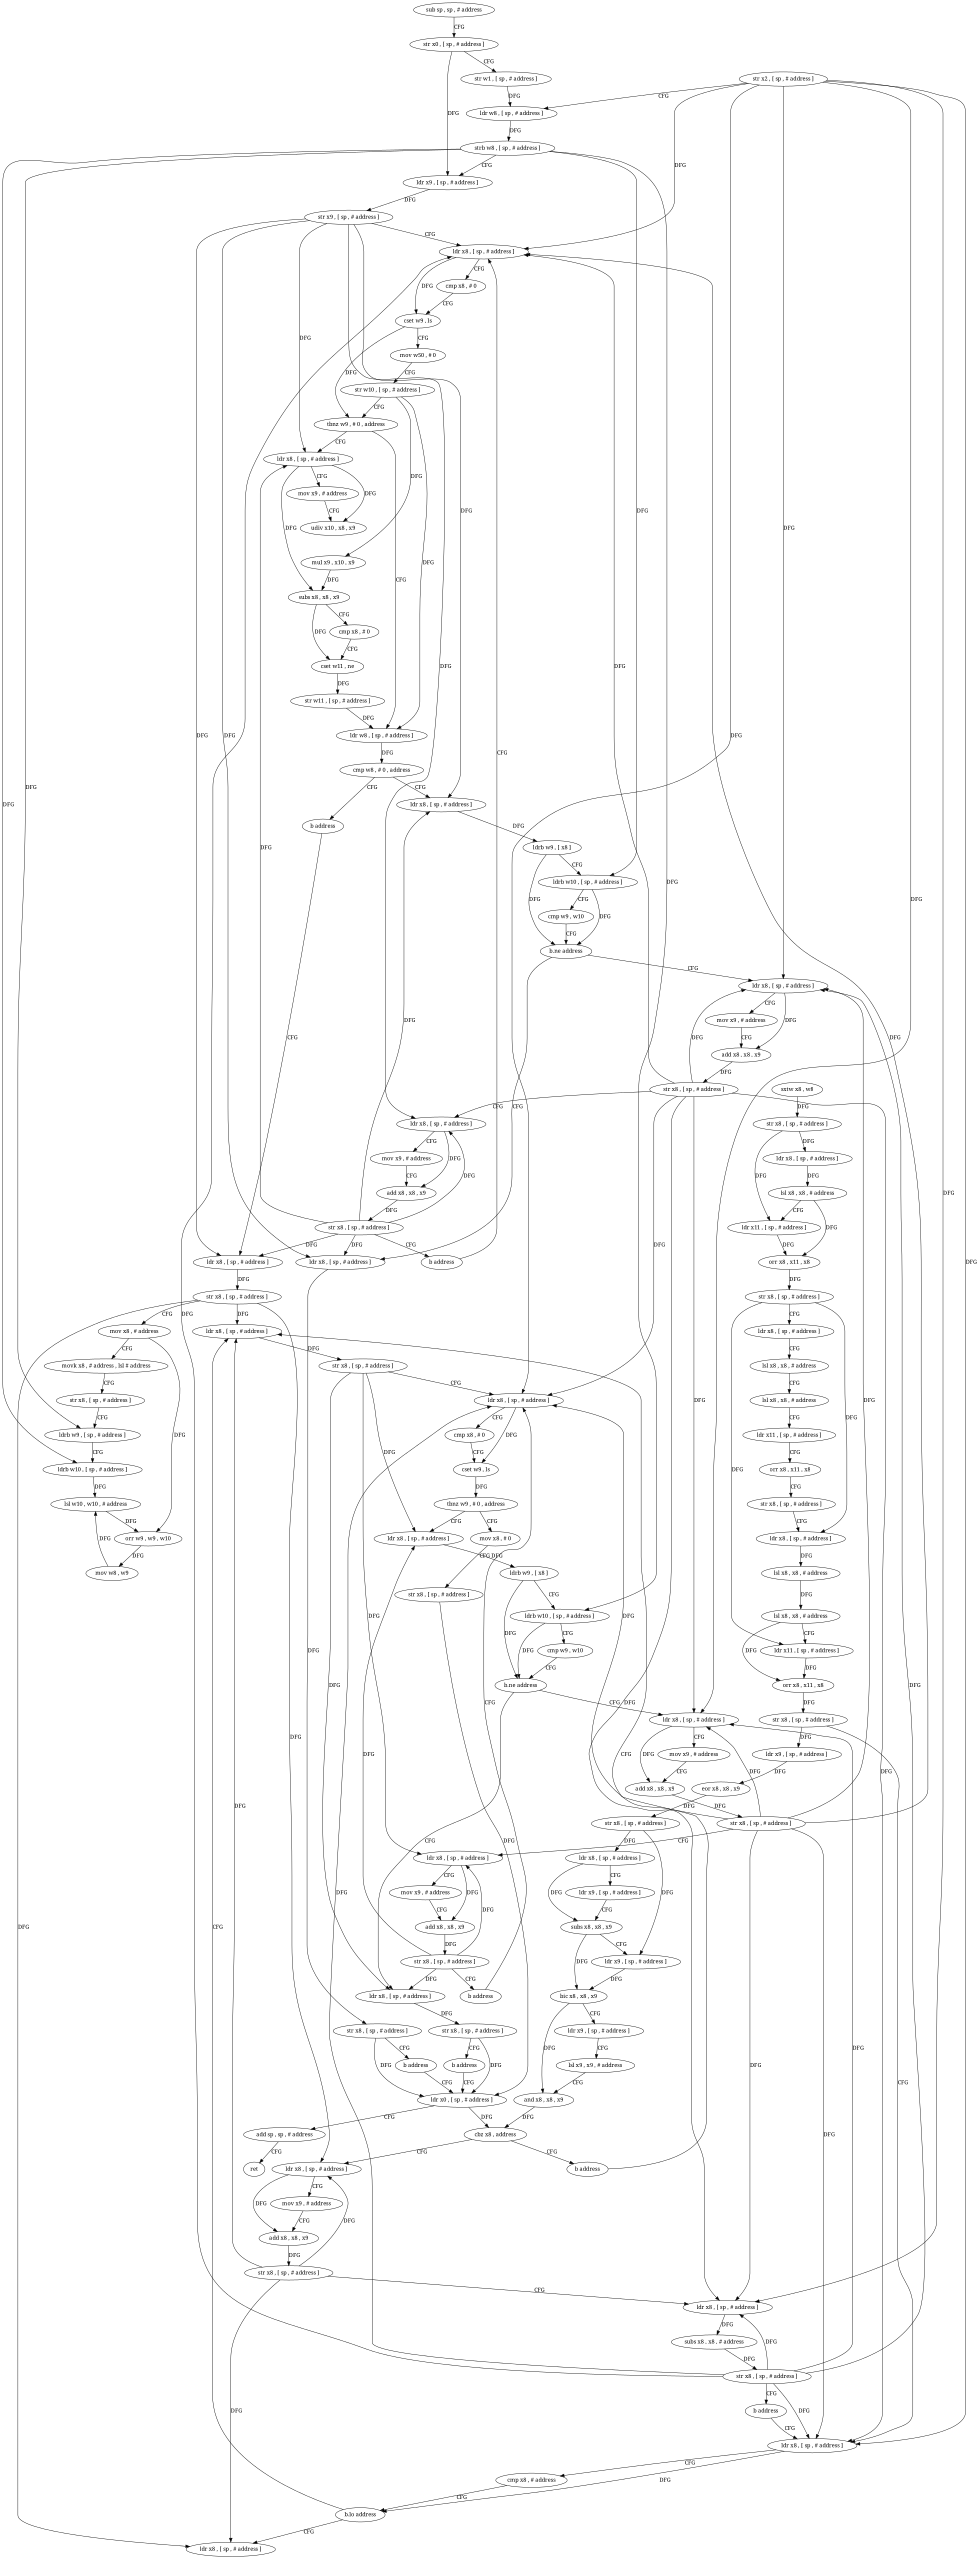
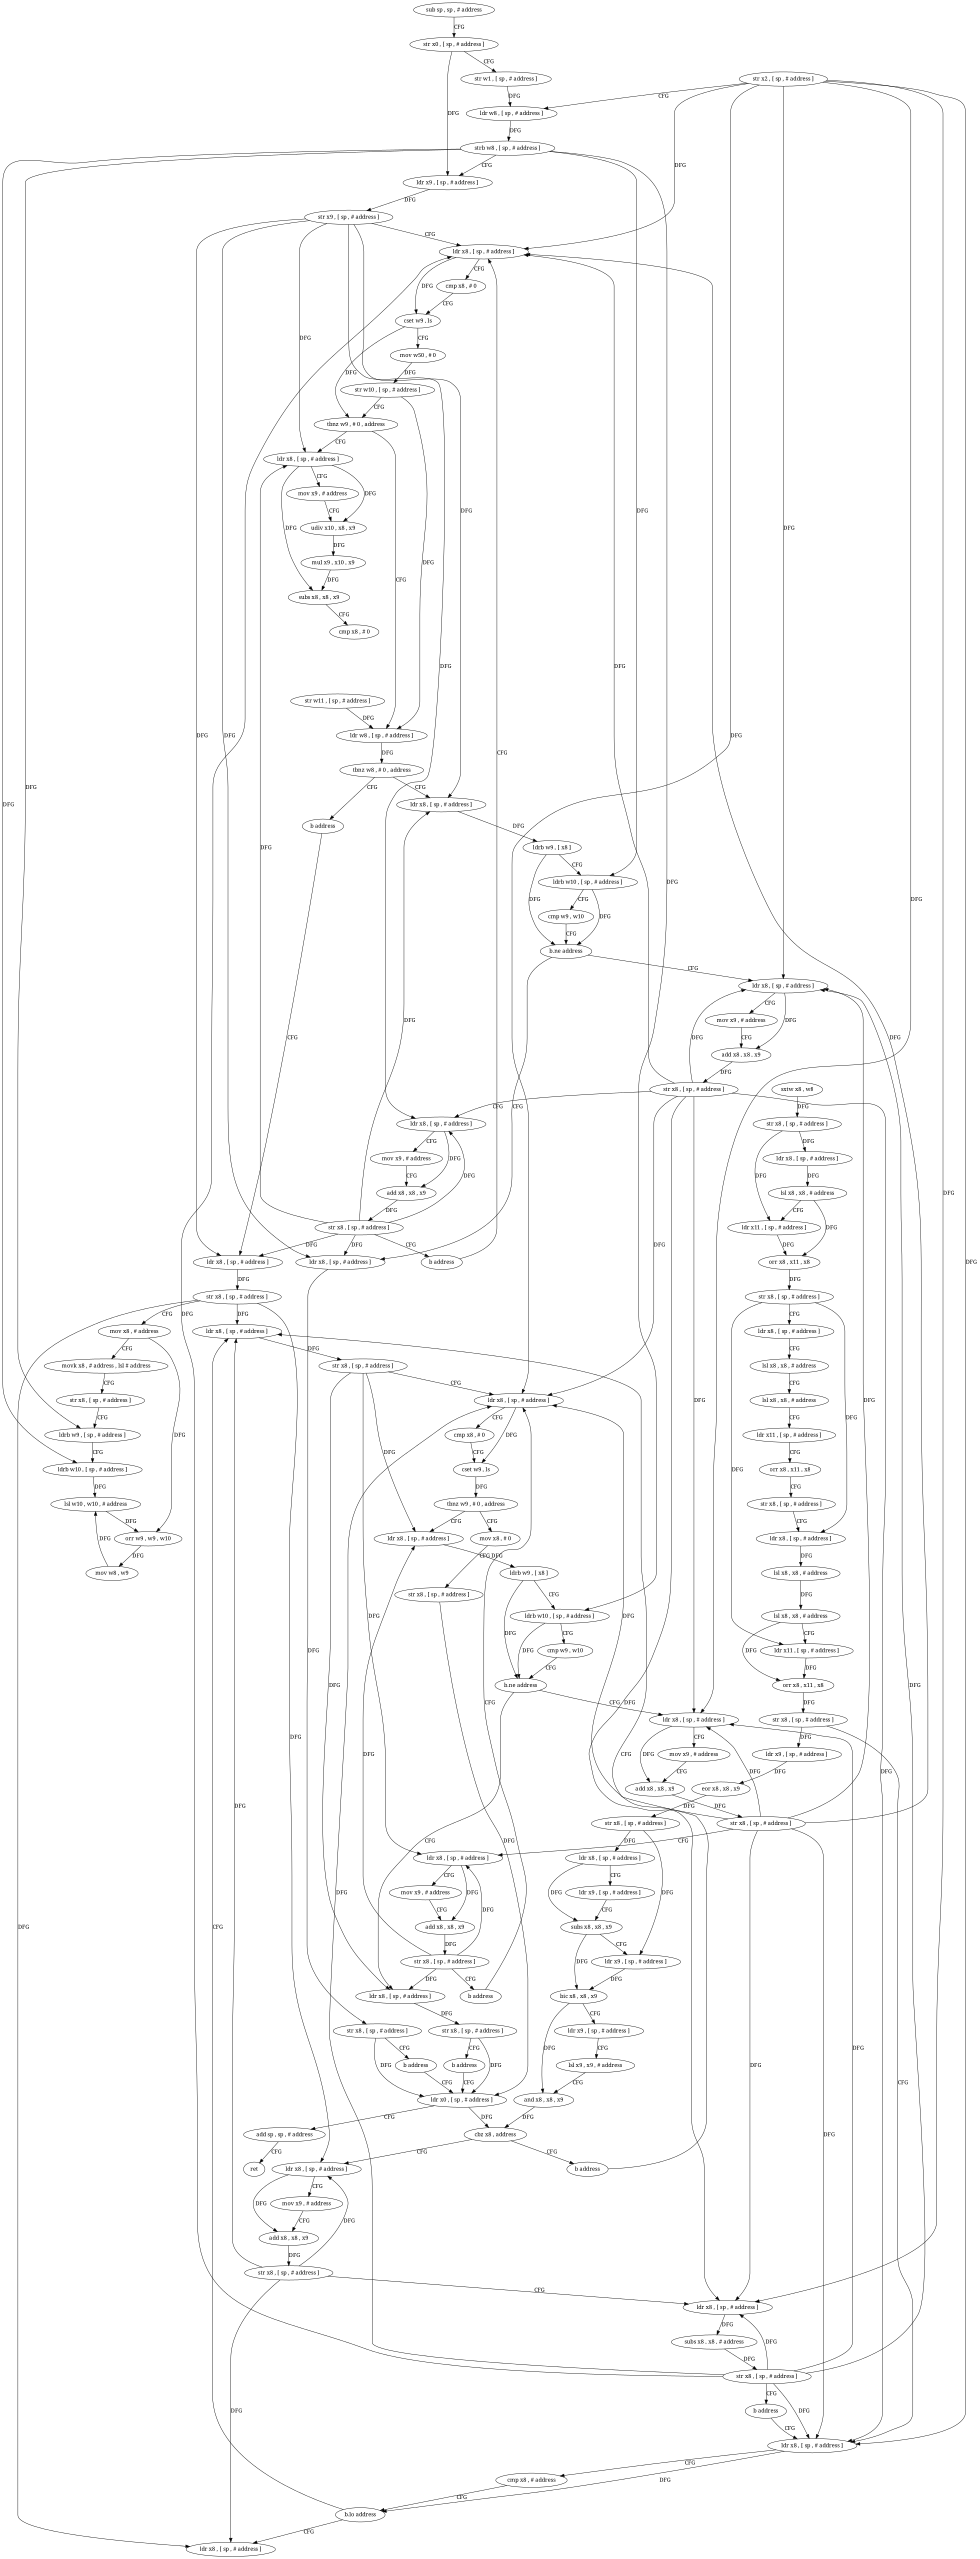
(410, 373) -> (410, 373)
(410, 486) -> (333, 544)
(338, 667) -> none
(382, 770) -> (382, 770)
